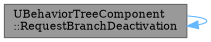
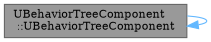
(96, 21) -> (96, 21)
